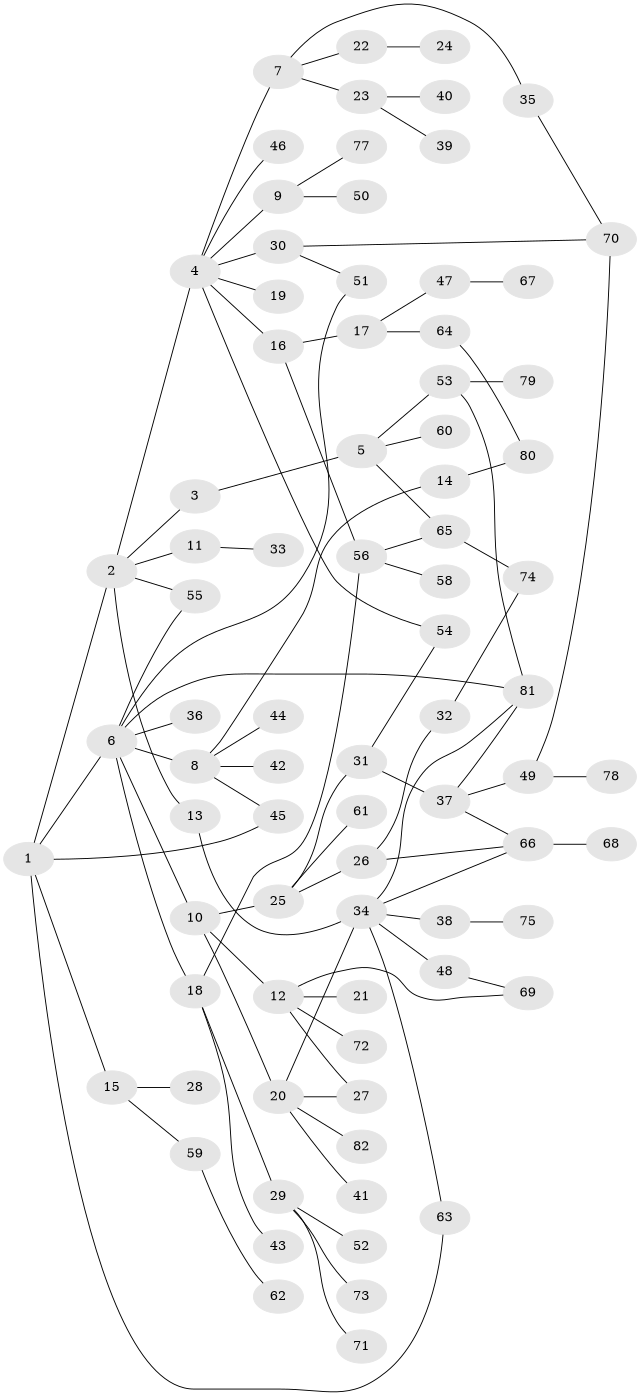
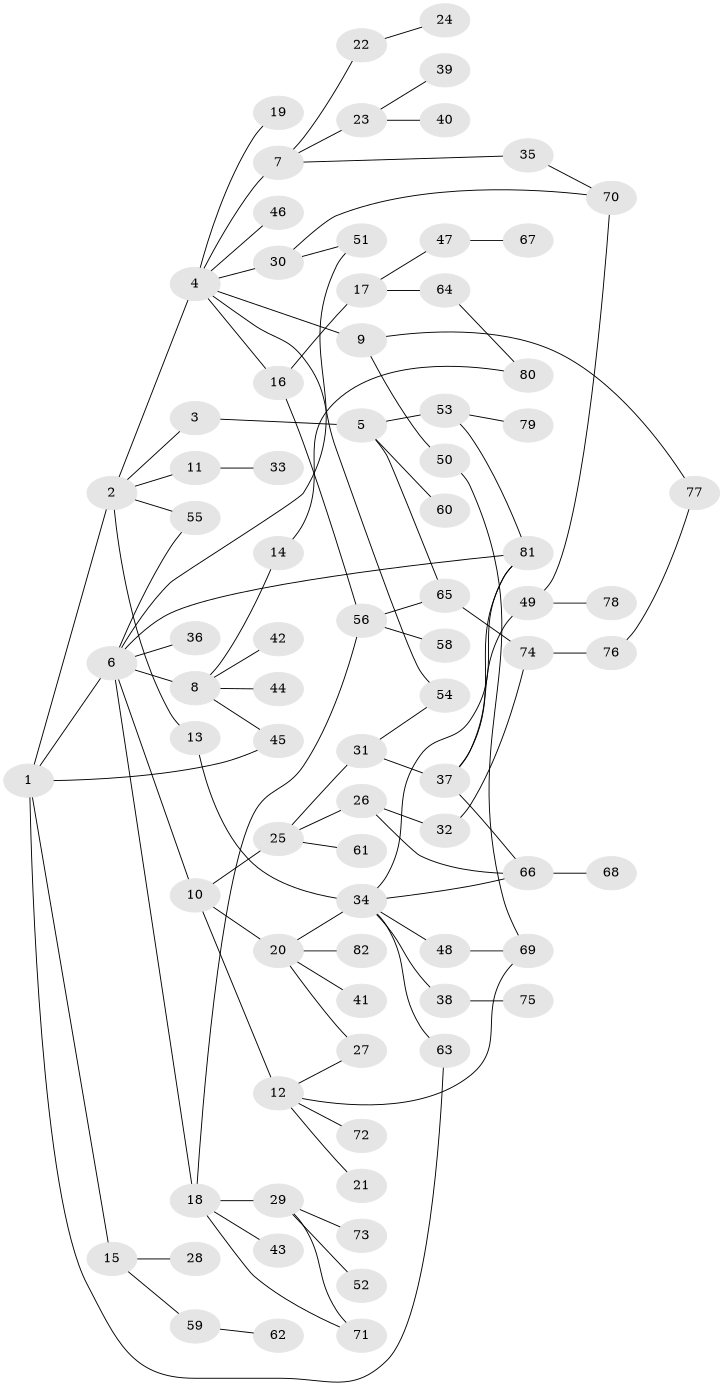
none -> (611, 653)
none -> (496, 703)
none -> (263, 1283)
